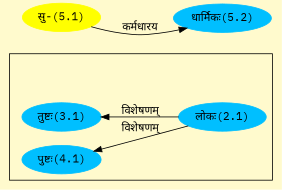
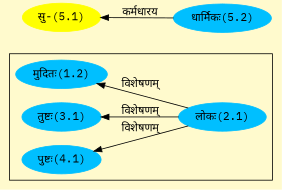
(135, 35) -> (141, 18)
none -> (62, 74)
